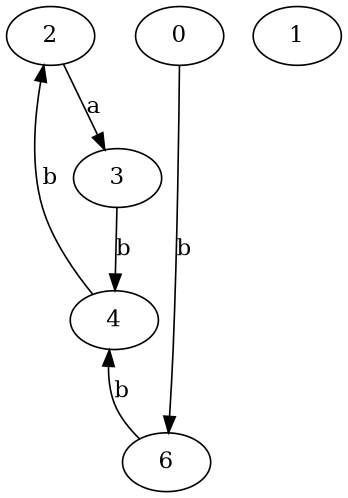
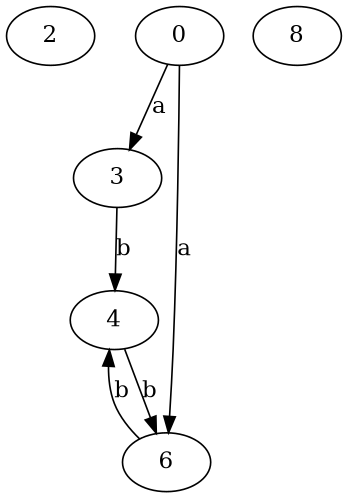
(297, 36) -> (297, 36)
(81, 100) -> (152, 99)
(39, 195) -> (138, 384)
(185, 249) -> (185, 249)
